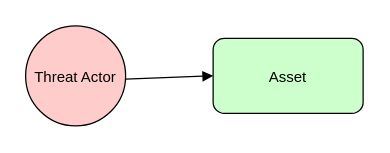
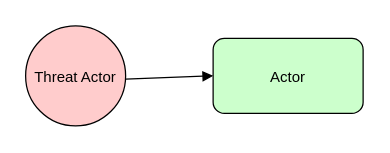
(288, 76) -> (288, 76)
